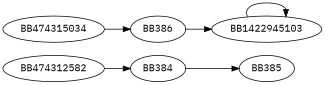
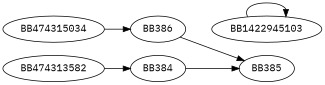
(195, 29) -> (209, 48)
(54, 69) -> (54, 69)
